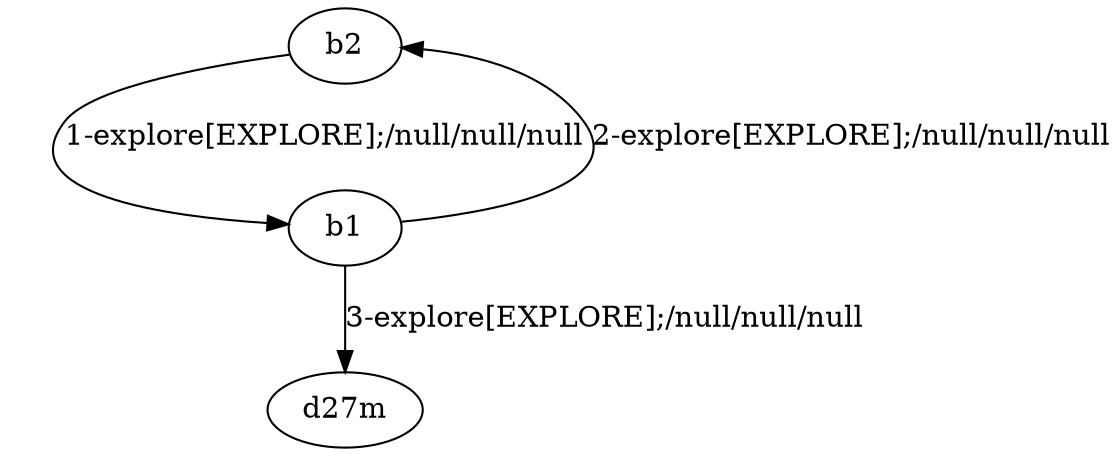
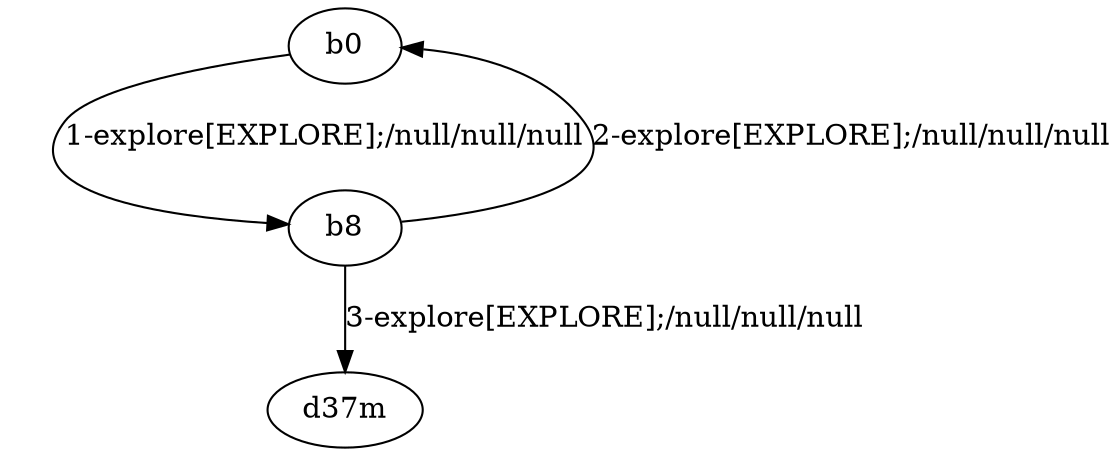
(345, 46) -> (345, 46)
(345, 228) -> (345, 228)
(345, 410) -> (345, 410)
